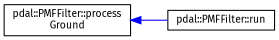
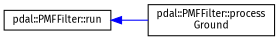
(154, 20) -> (135, 20)
